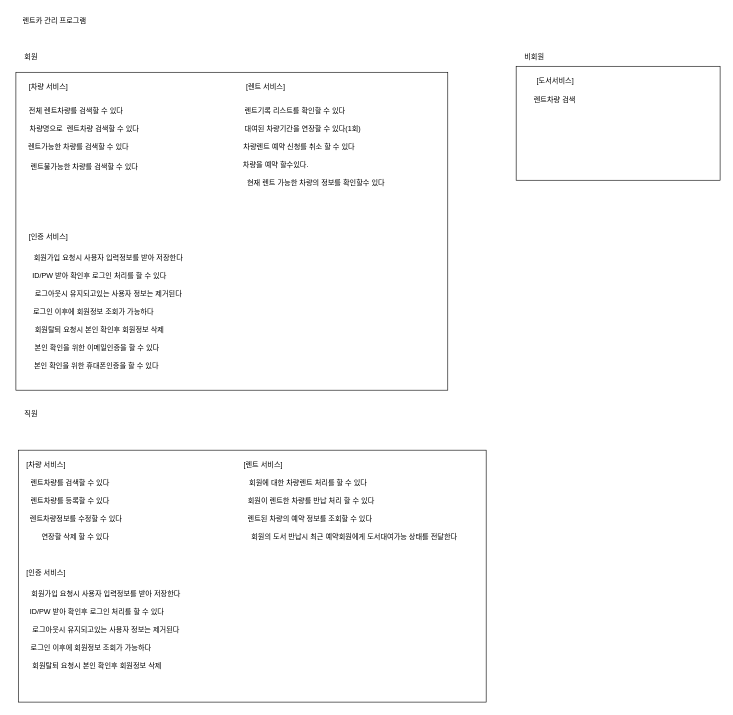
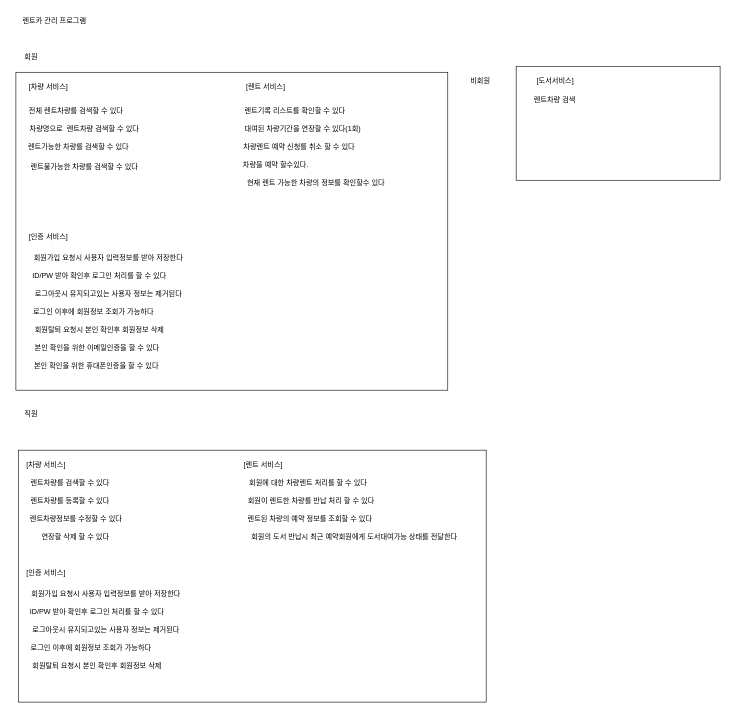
(534, 57) -> (480, 81)
